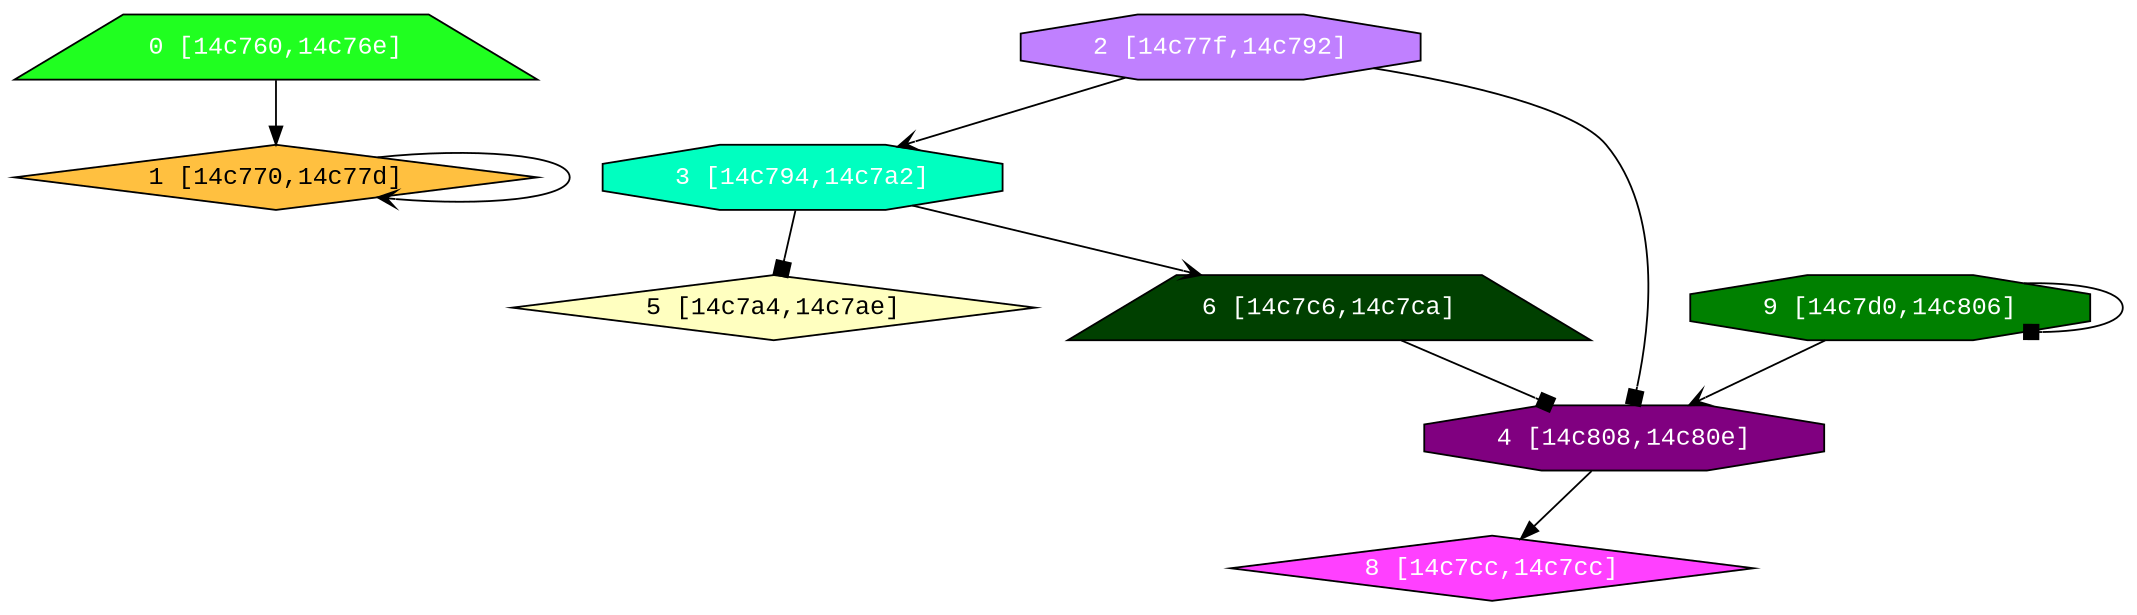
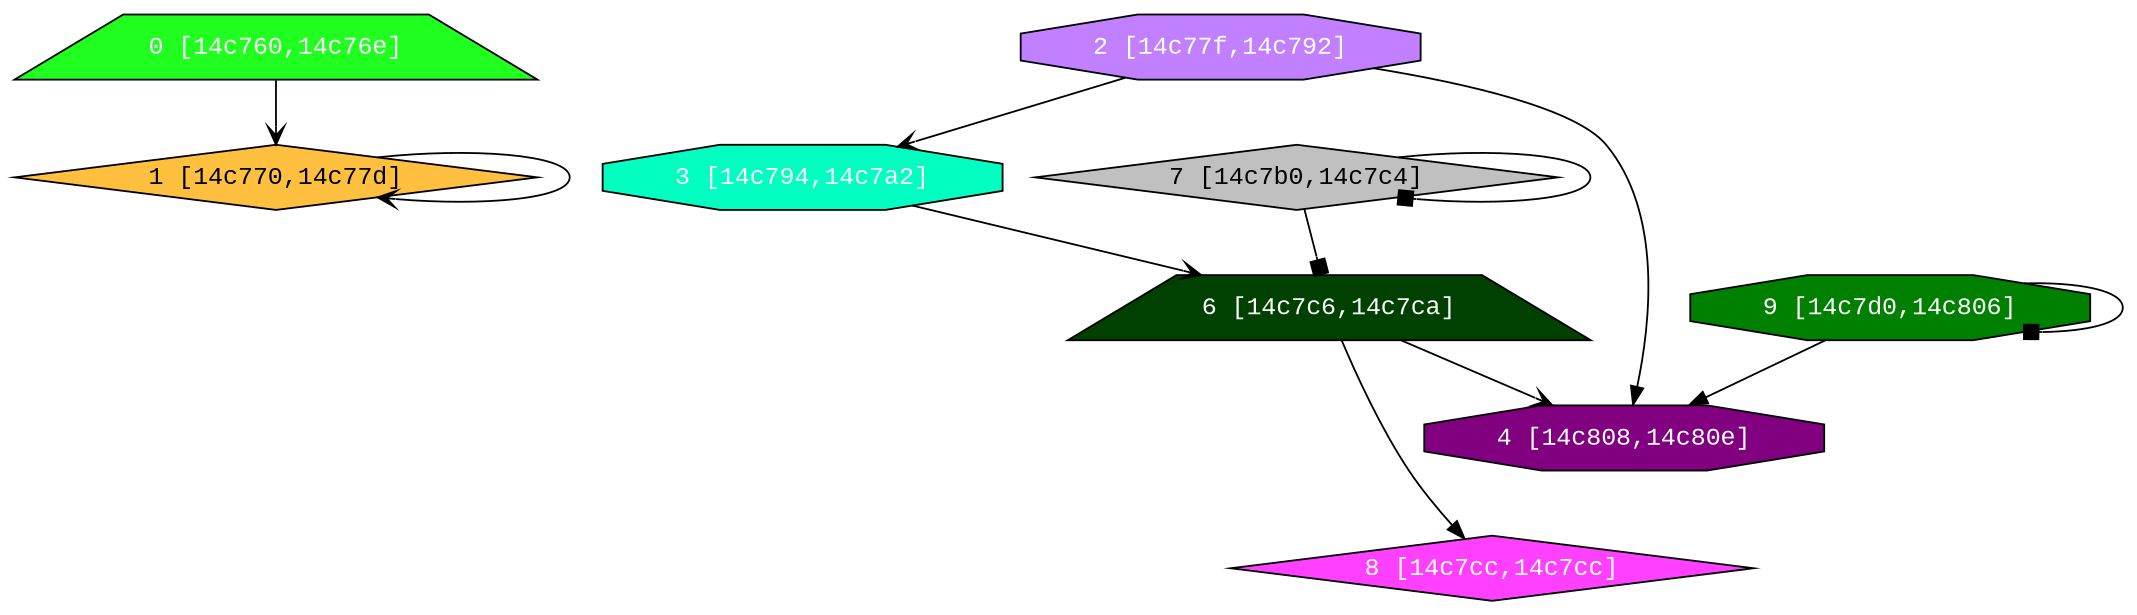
(276, 103) -> (276, 103)
(1607, 146) -> (1607, 146)
none -> (1297, 177)
(774, 308) -> none
(1468, 369) -> (1468, 369)
(1765, 369) -> (1765, 369)
(1563, 499) -> (1389, 438)
